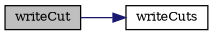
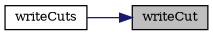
(97, 18) -> (103, 18)
